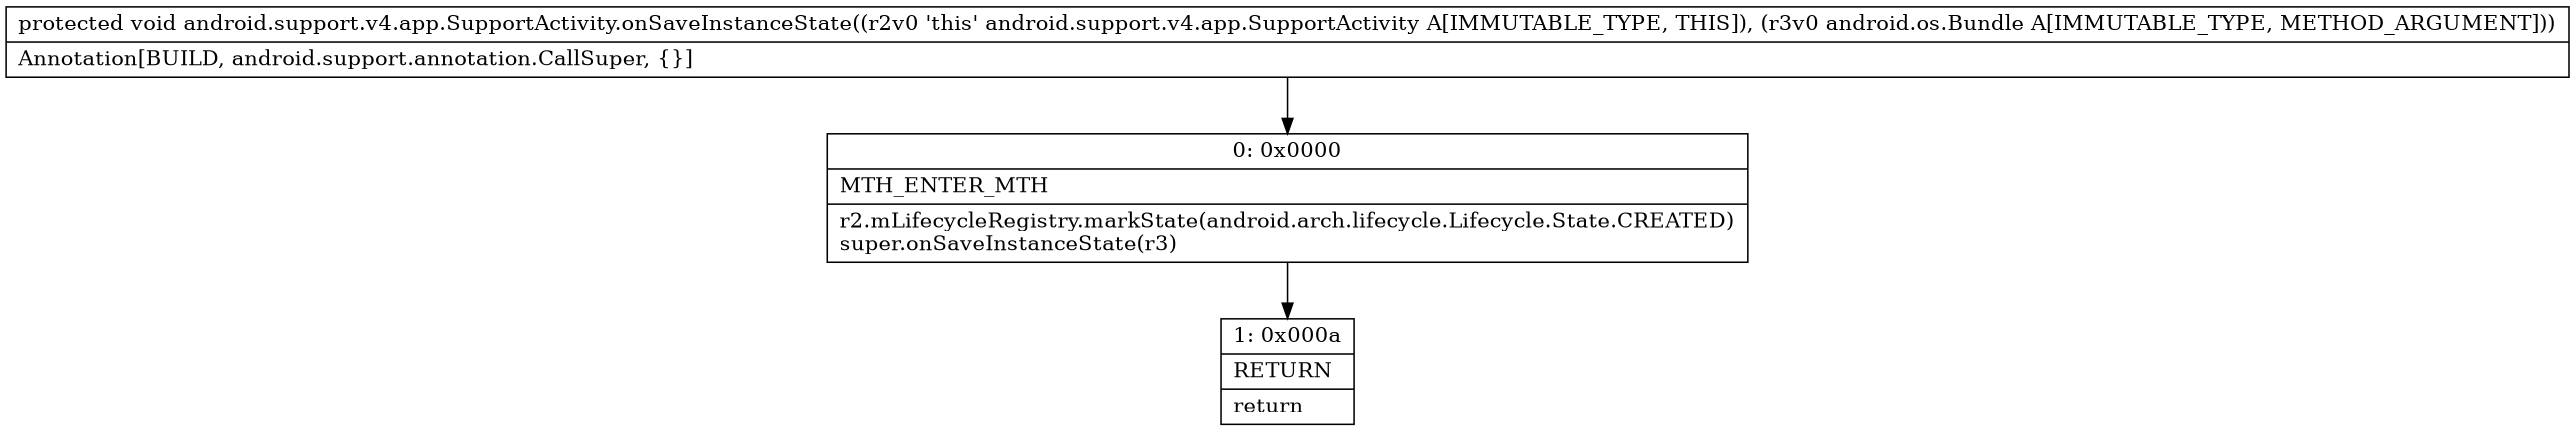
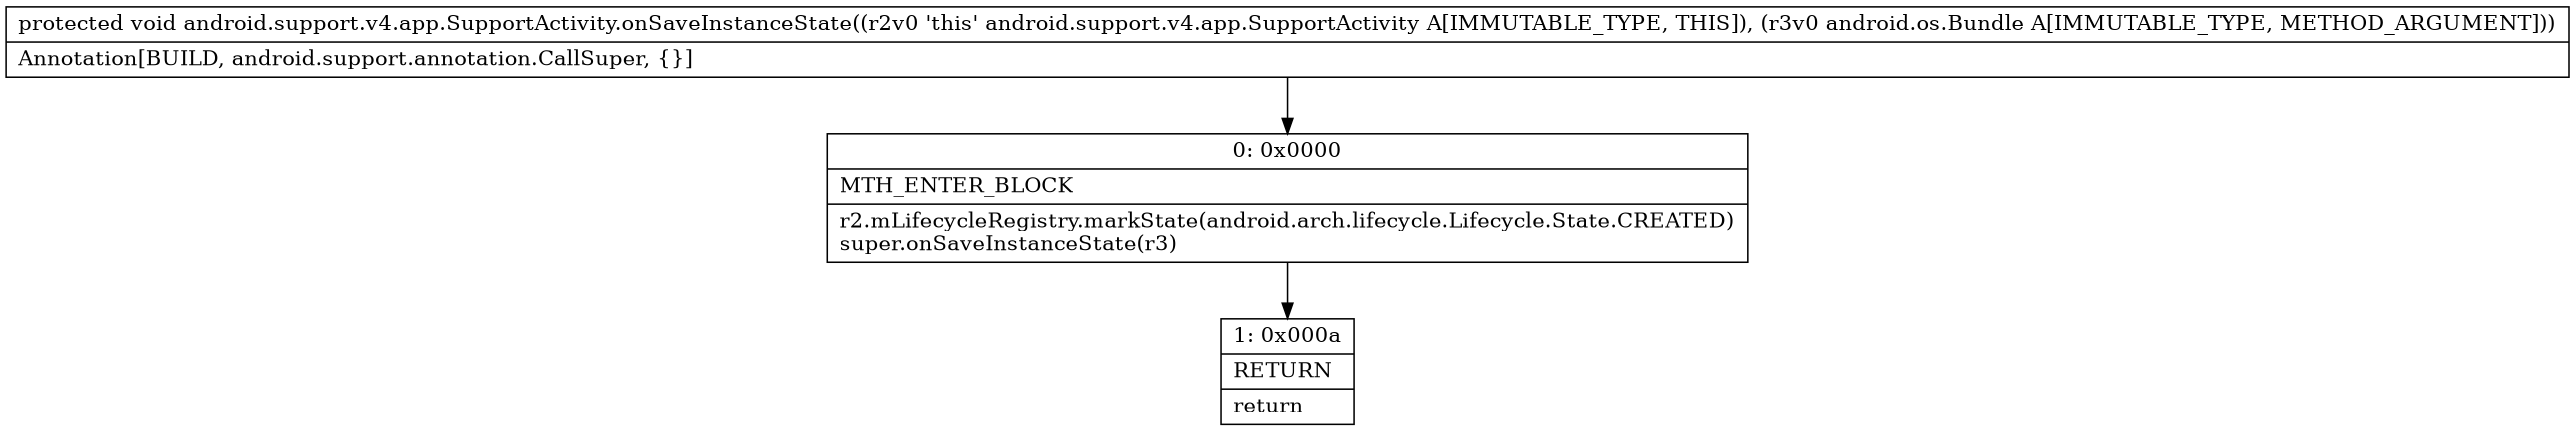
(944, 186) -> (957, 186)
